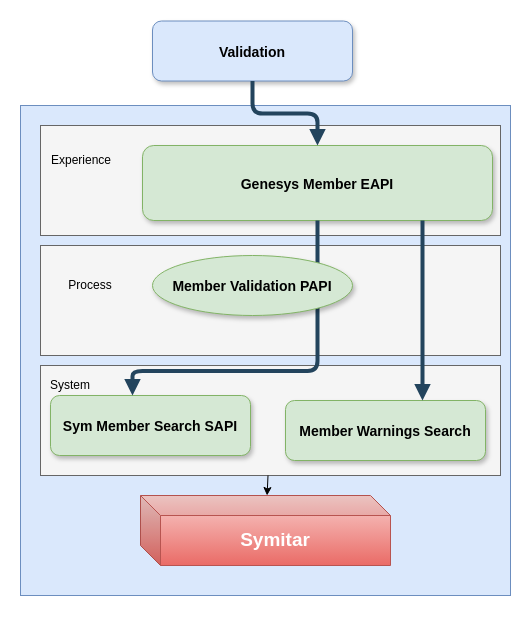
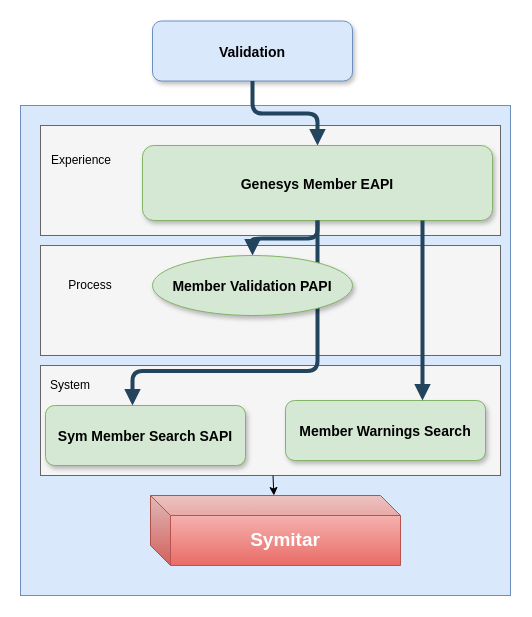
none -> (283, 239)
(151, 426) -> (146, 436)
(266, 531) -> (276, 531)
